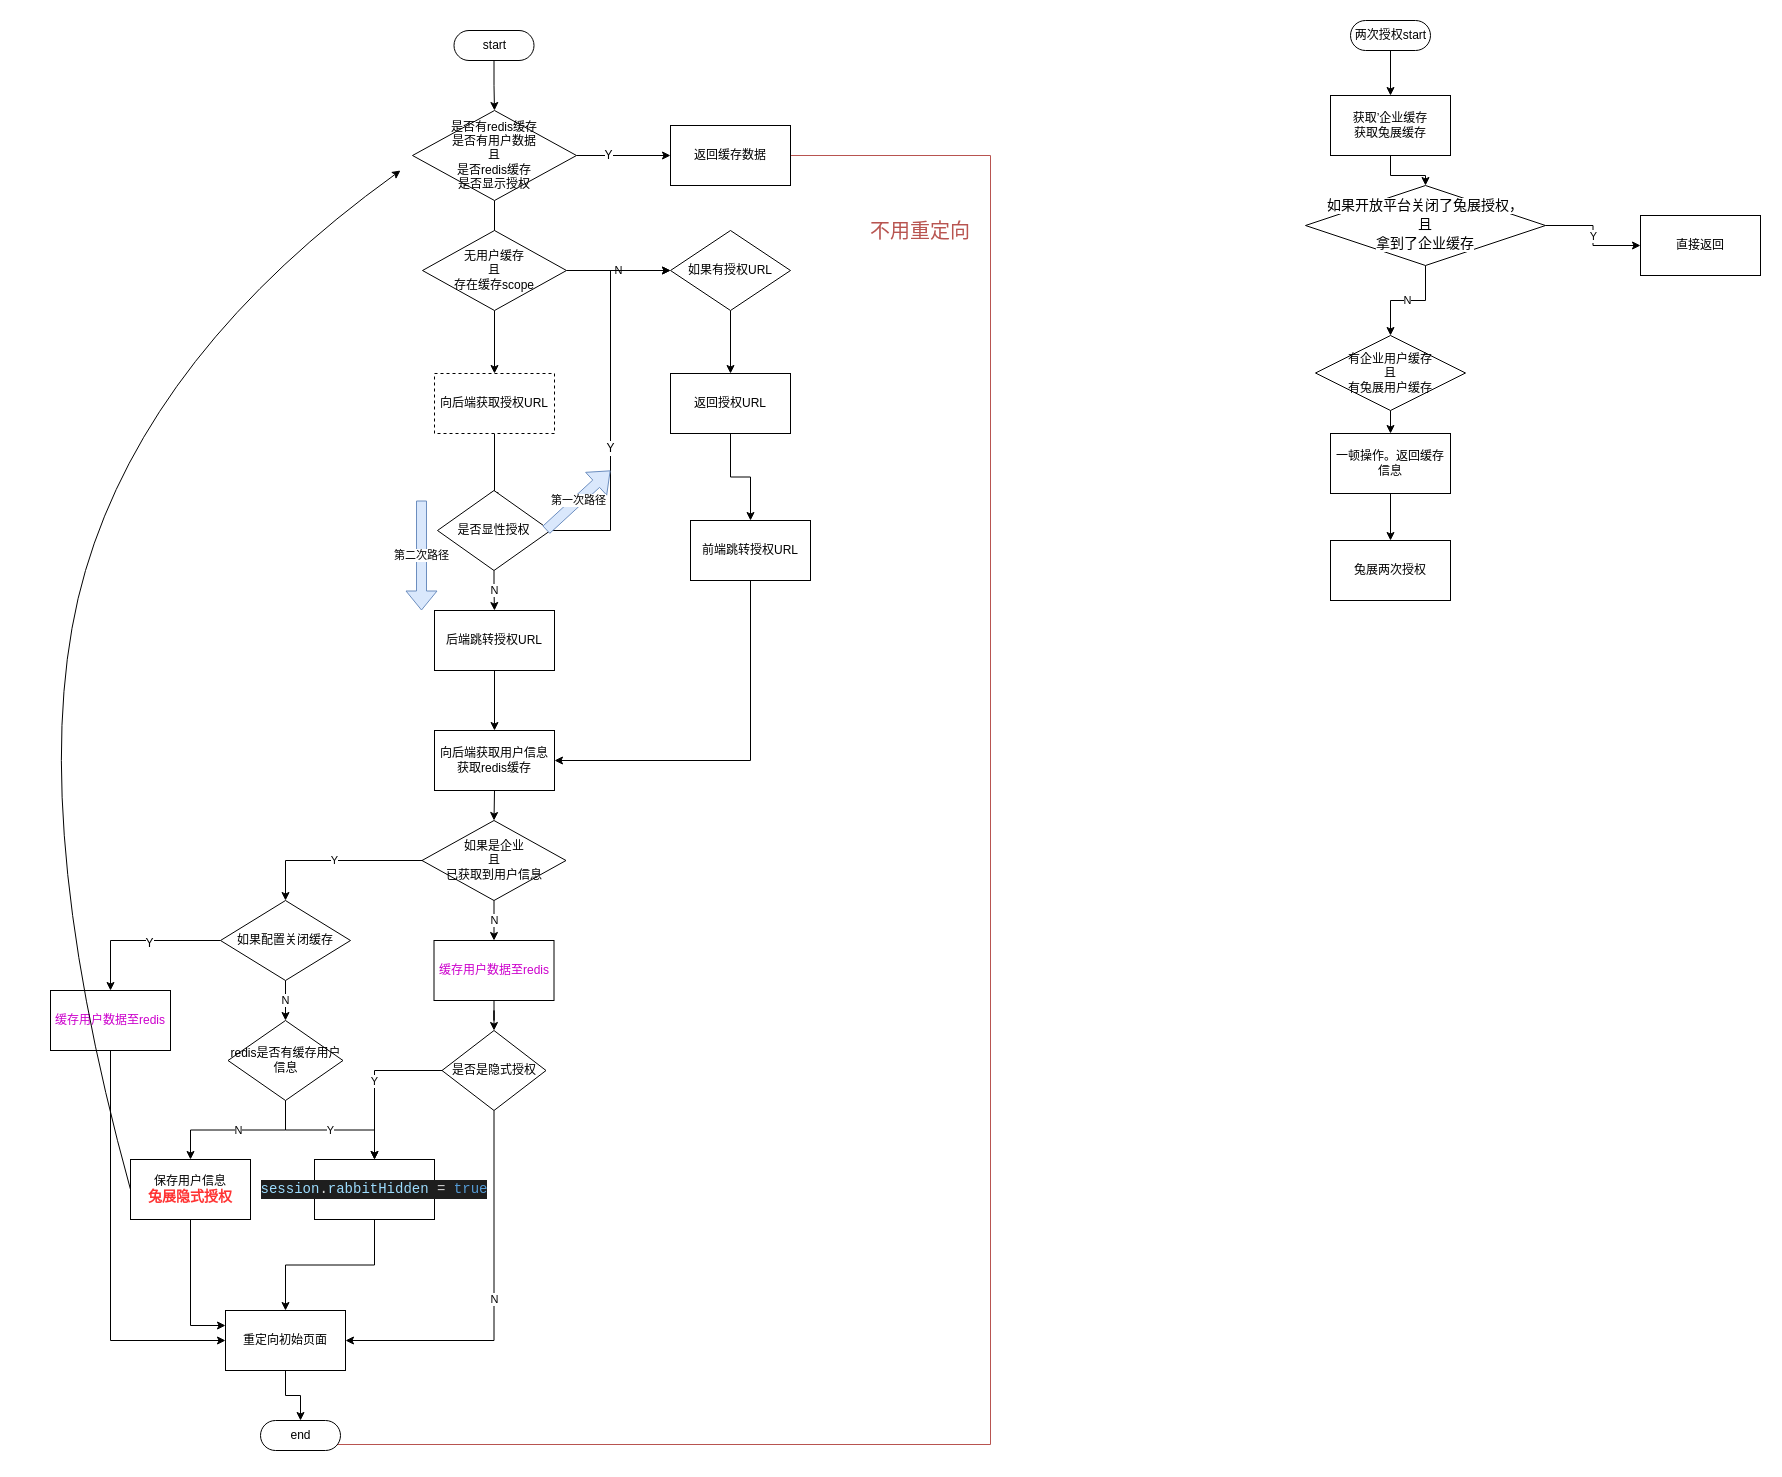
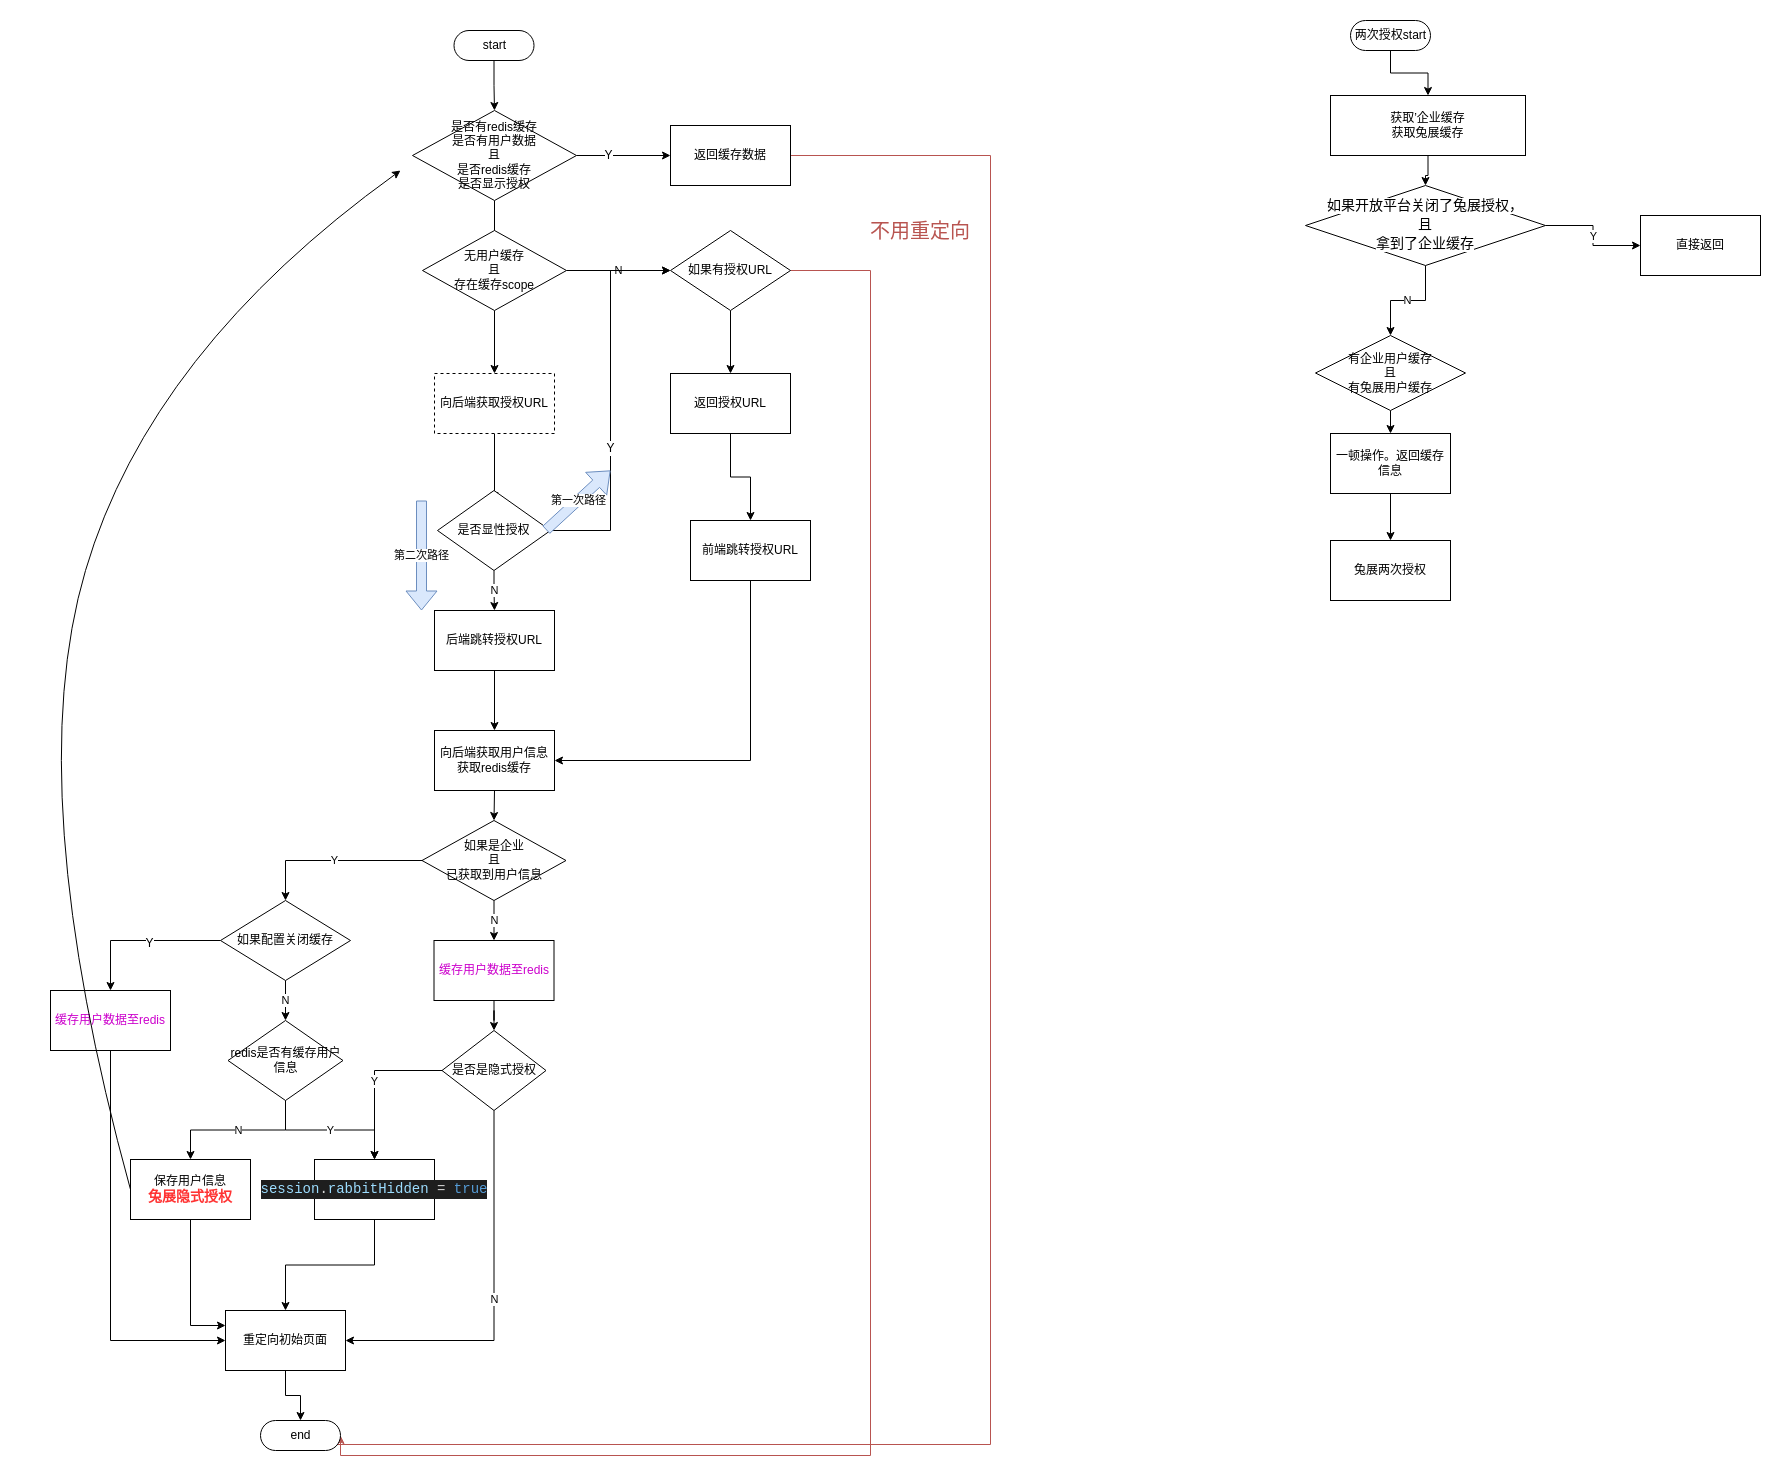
(1391, 126) -> (1428, 126)
none -> (871, 1095)
